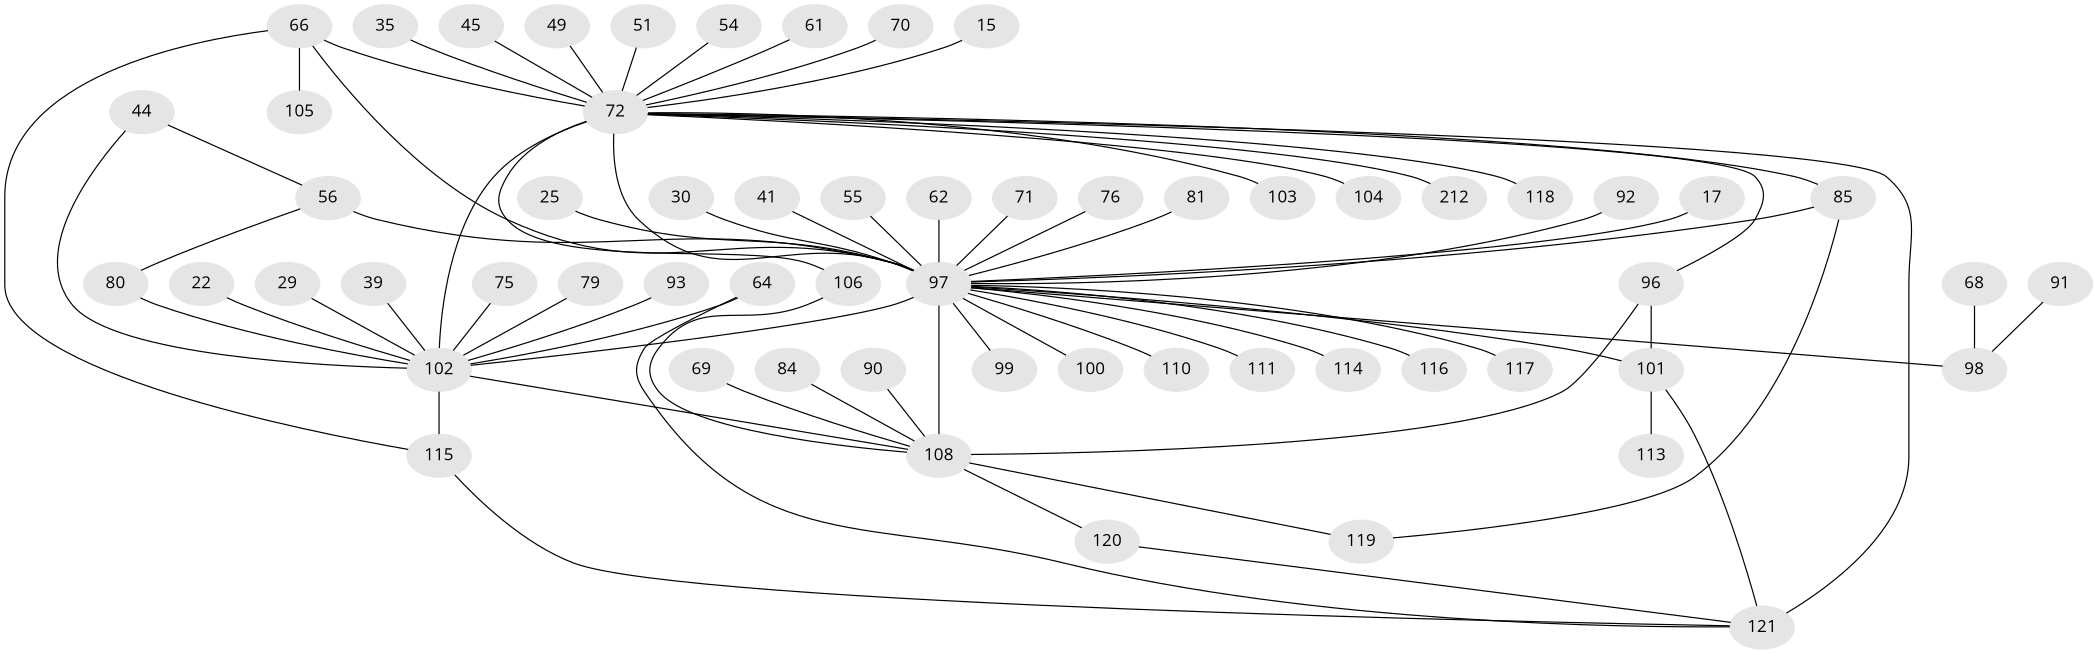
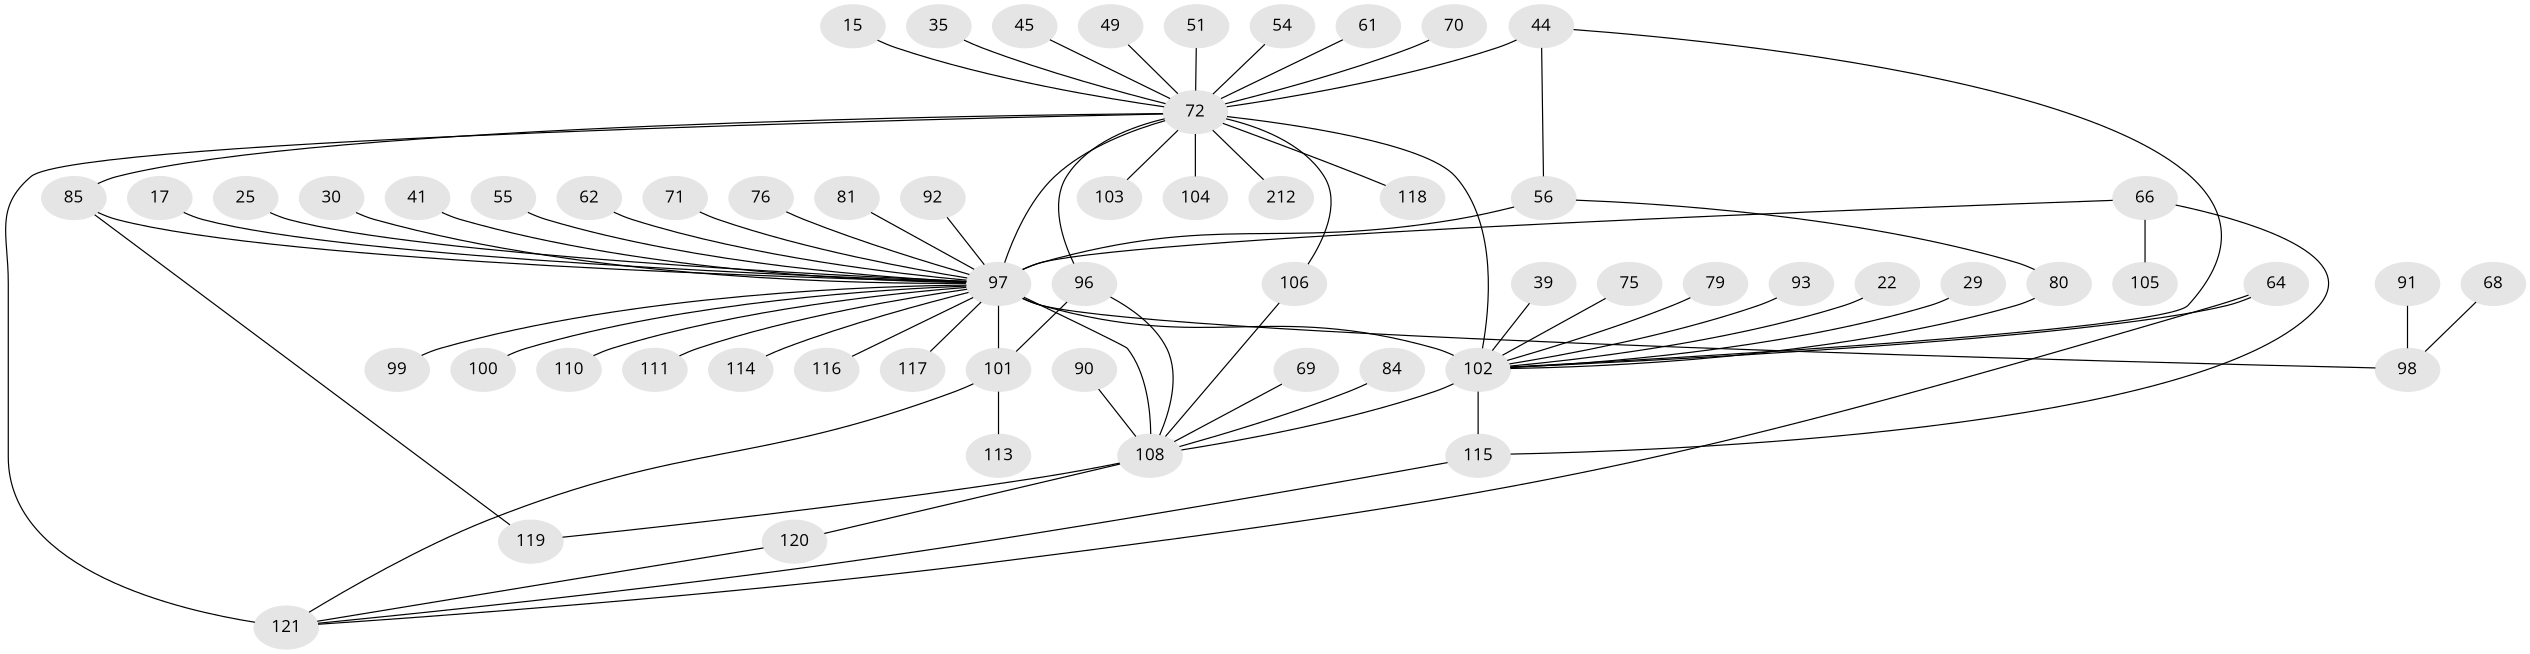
(453, 79) -> (1373, 80)
